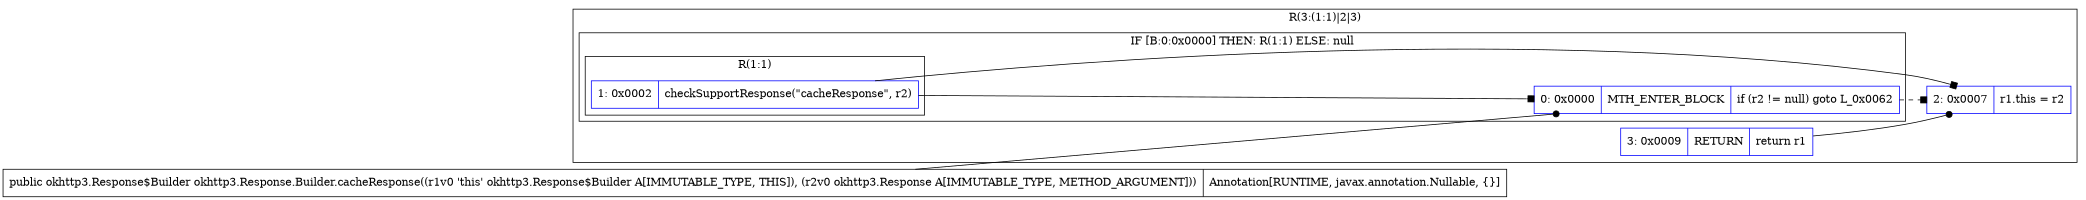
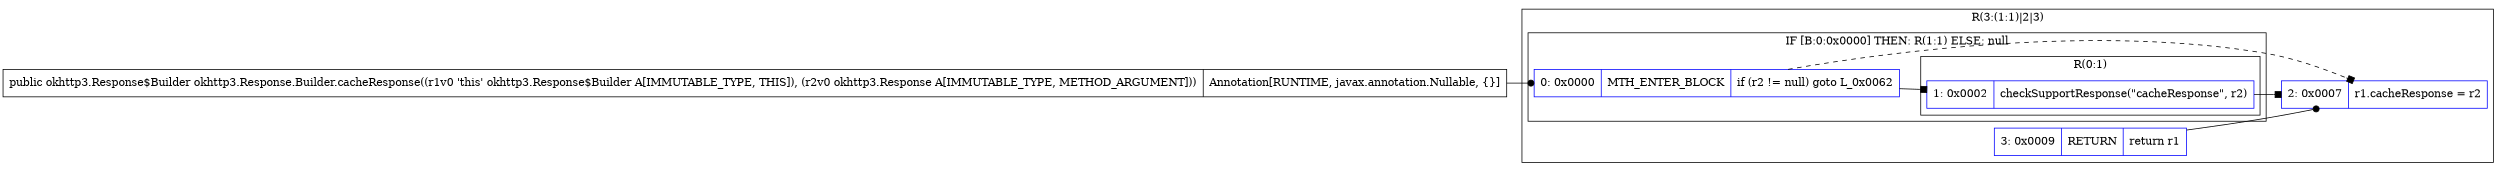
(755, 65) -> (2090, 65)
(1222, 97) -> (1909, 89)
(2032, 100) -> (2418, 94)
